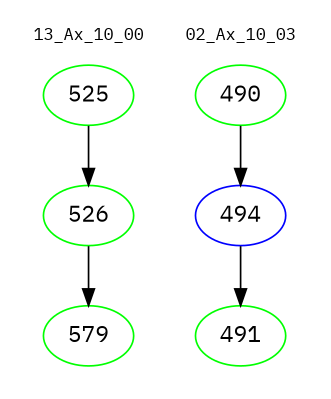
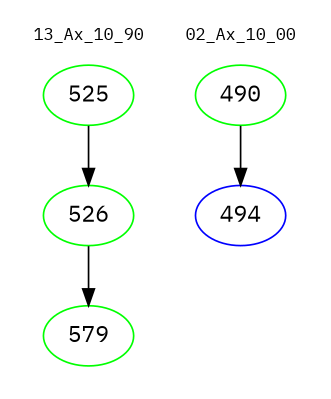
(89, 36) -> (89, 36)
(241, 36) -> (241, 36)
(241, 336) -> none
